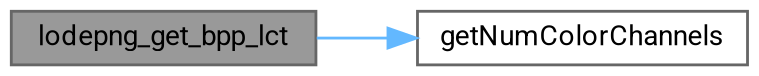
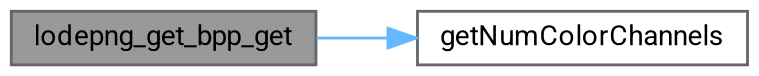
(164, 38) -> (164, 38)
